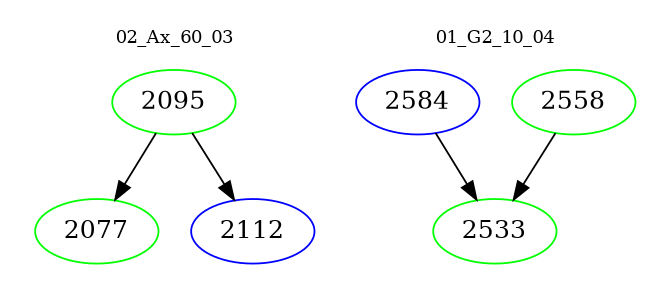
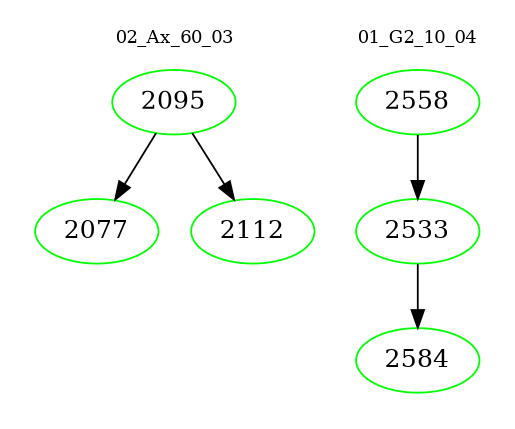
(418, 102) -> (418, 360)
(451, 159) -> (418, 287)
(253, 231) -> (253, 231)
